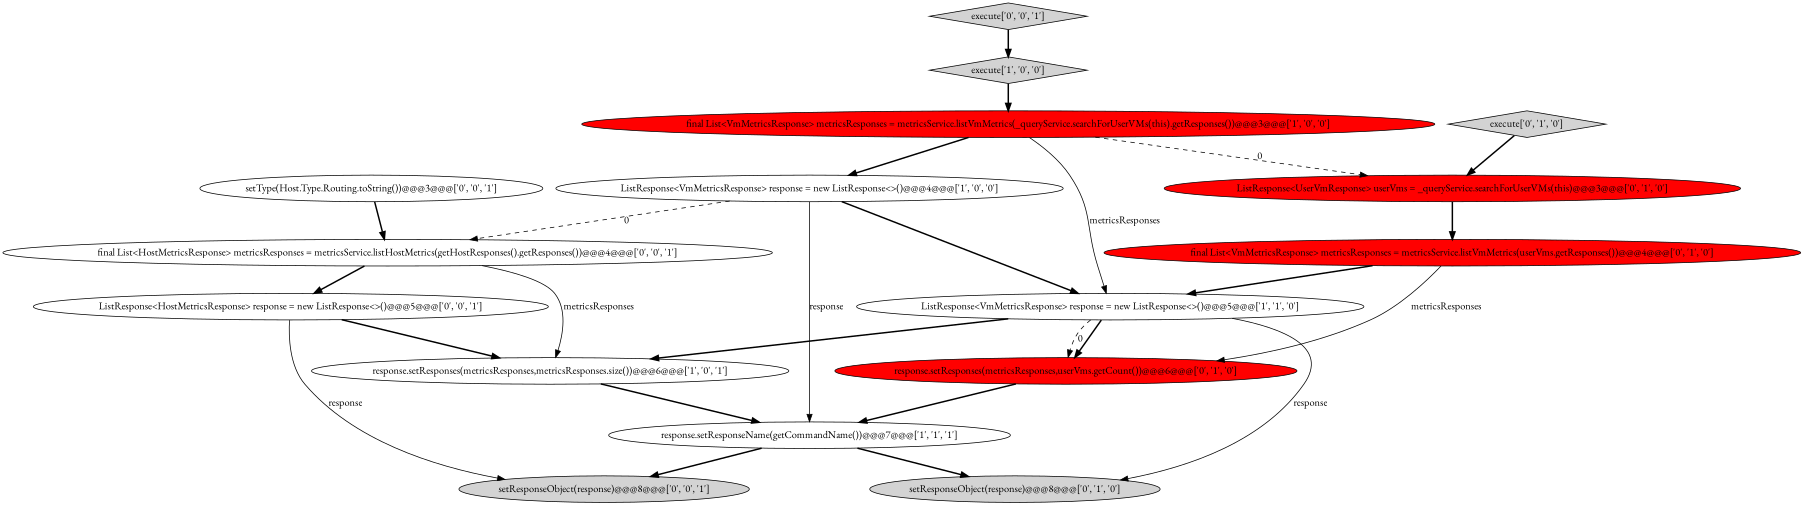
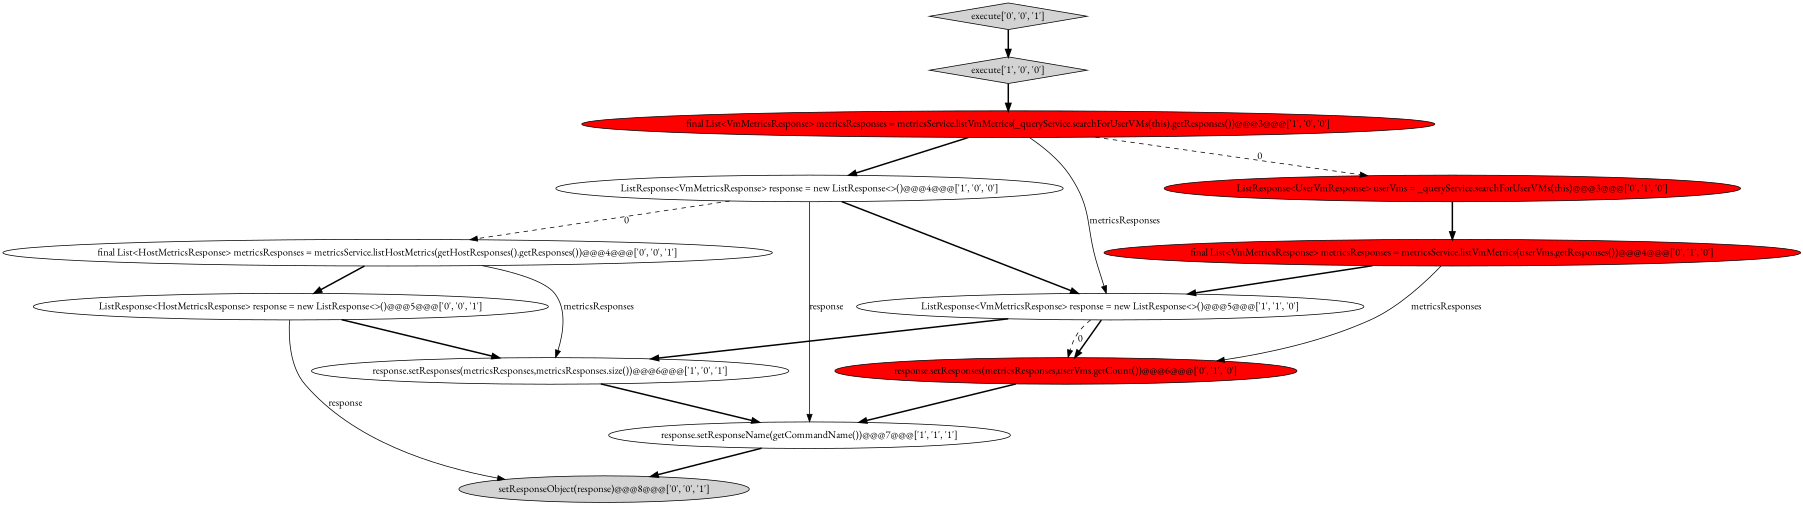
(1527, 124) -> none
(371, 188) -> none
(1015, 489) -> none
